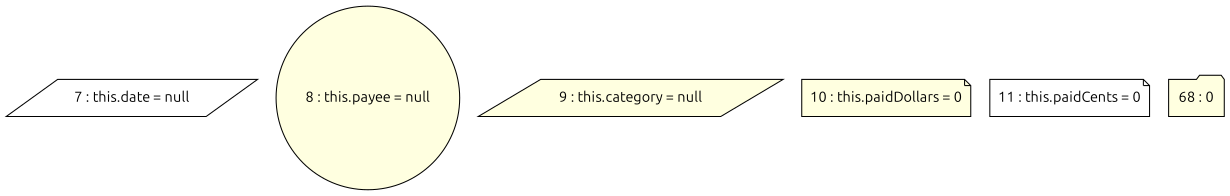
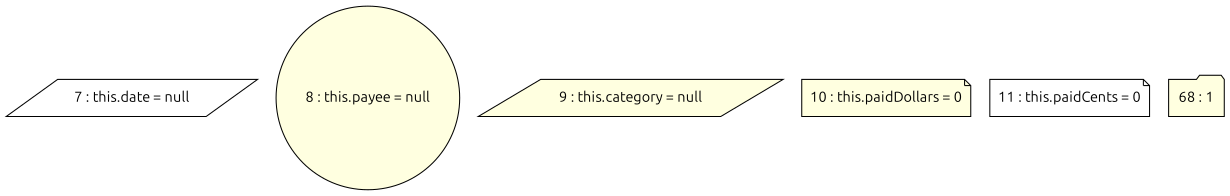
(1196, 98) -> (1196, 98)
